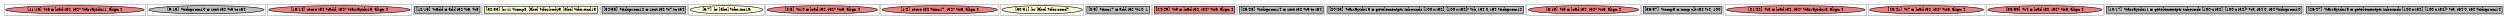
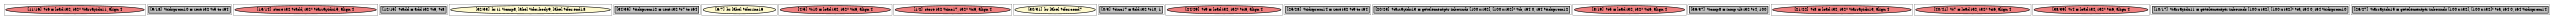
(206, 10) -> (190, 10)
(541, 10) -> (530, 10)
(1195, 10) -> (1224, 10)
